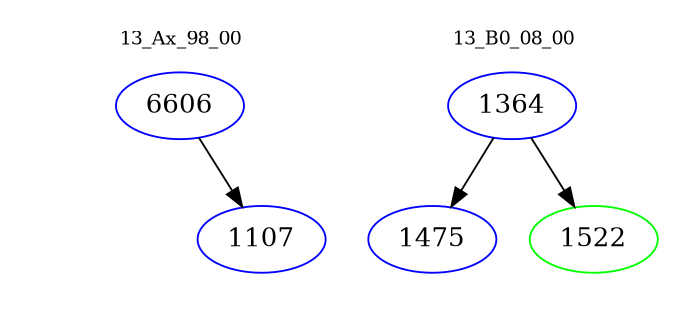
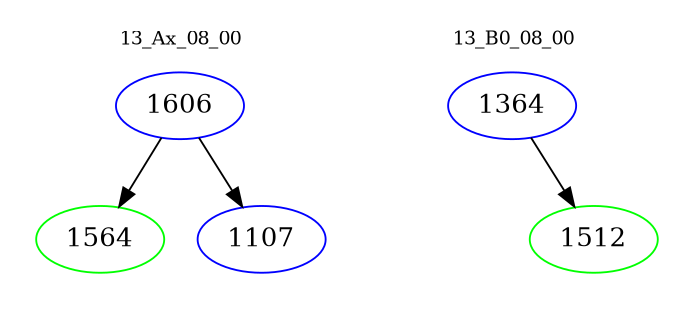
(181, 40) -> (181, 40)
(180, 106) -> (180, 106)
none -> (100, 239)
(432, 239) -> none
(594, 239) -> (594, 239)
